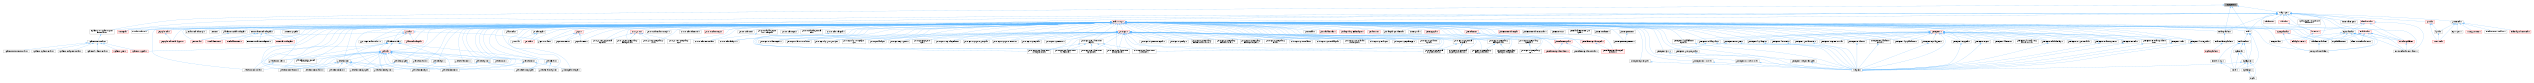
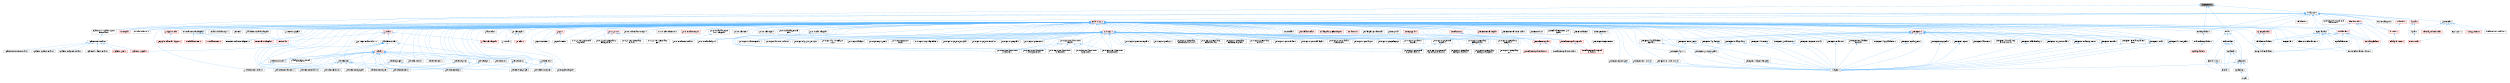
(545, 42) -> none
